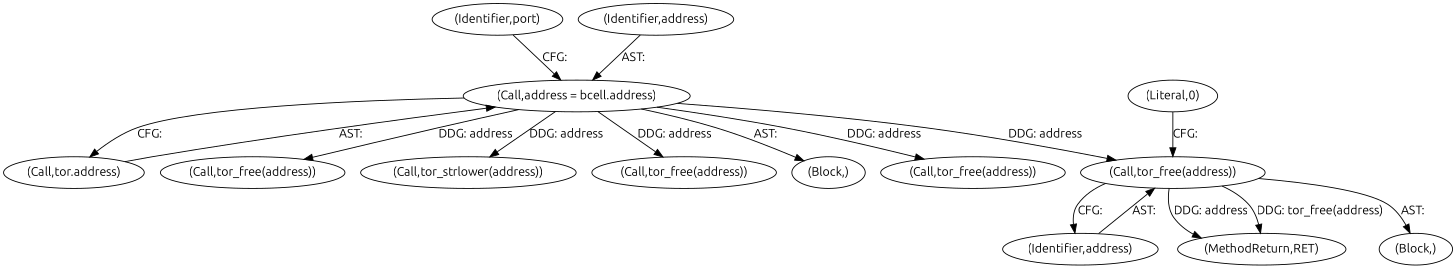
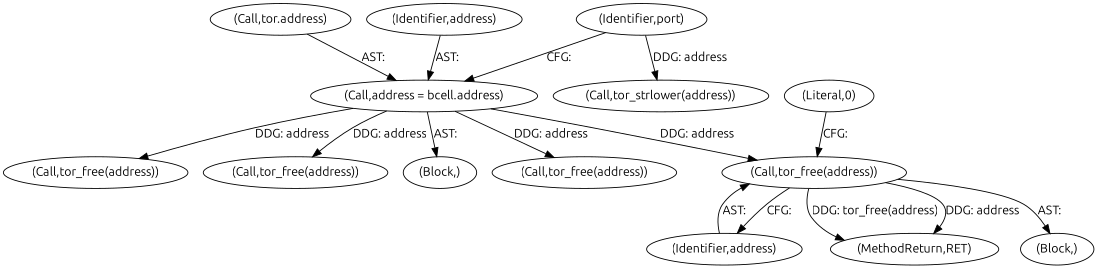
(276, 106) -> none
(526, 132) -> (650, 53)
